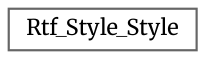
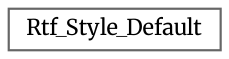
(103, 29) -> (115, 29)
